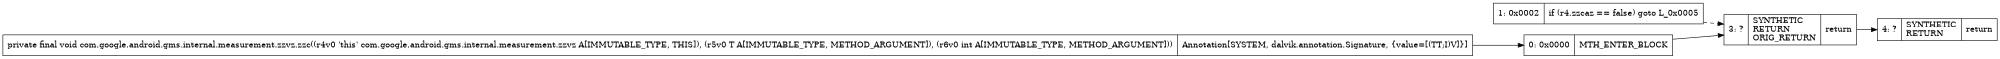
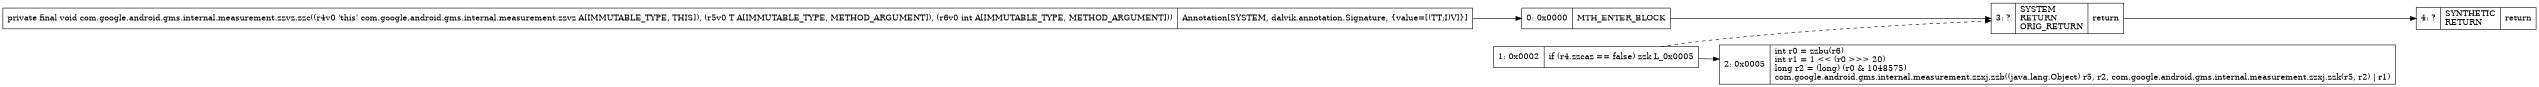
(1624, 13) -> (1621, 57)
(1778, 21) -> (2038, 10)
none -> (2057, 65)
